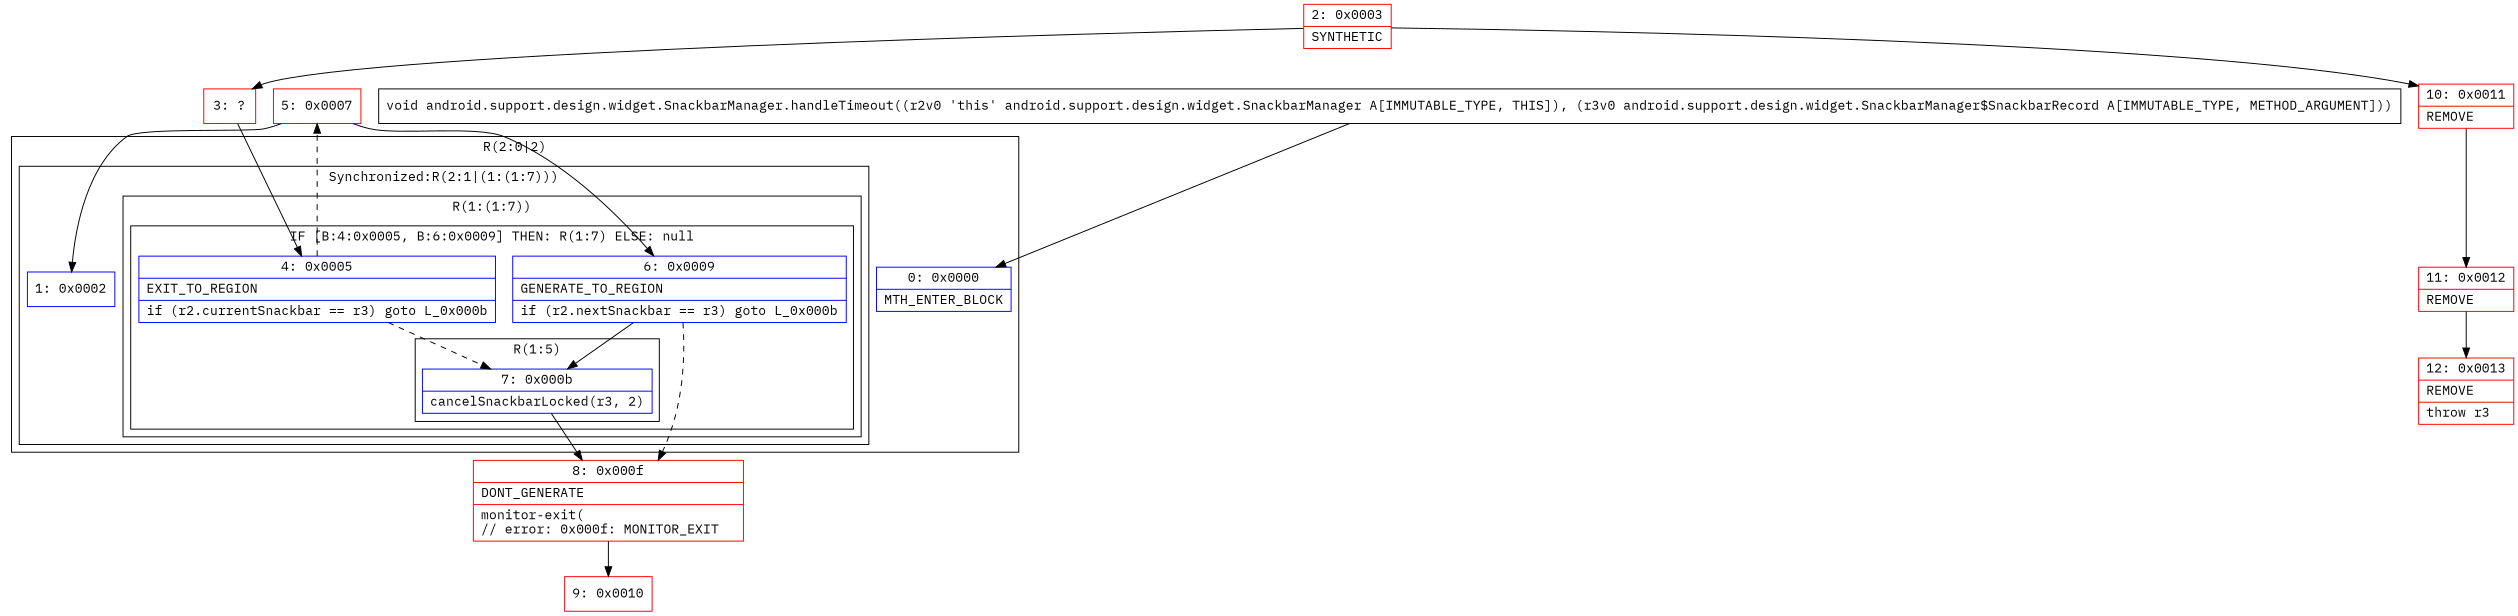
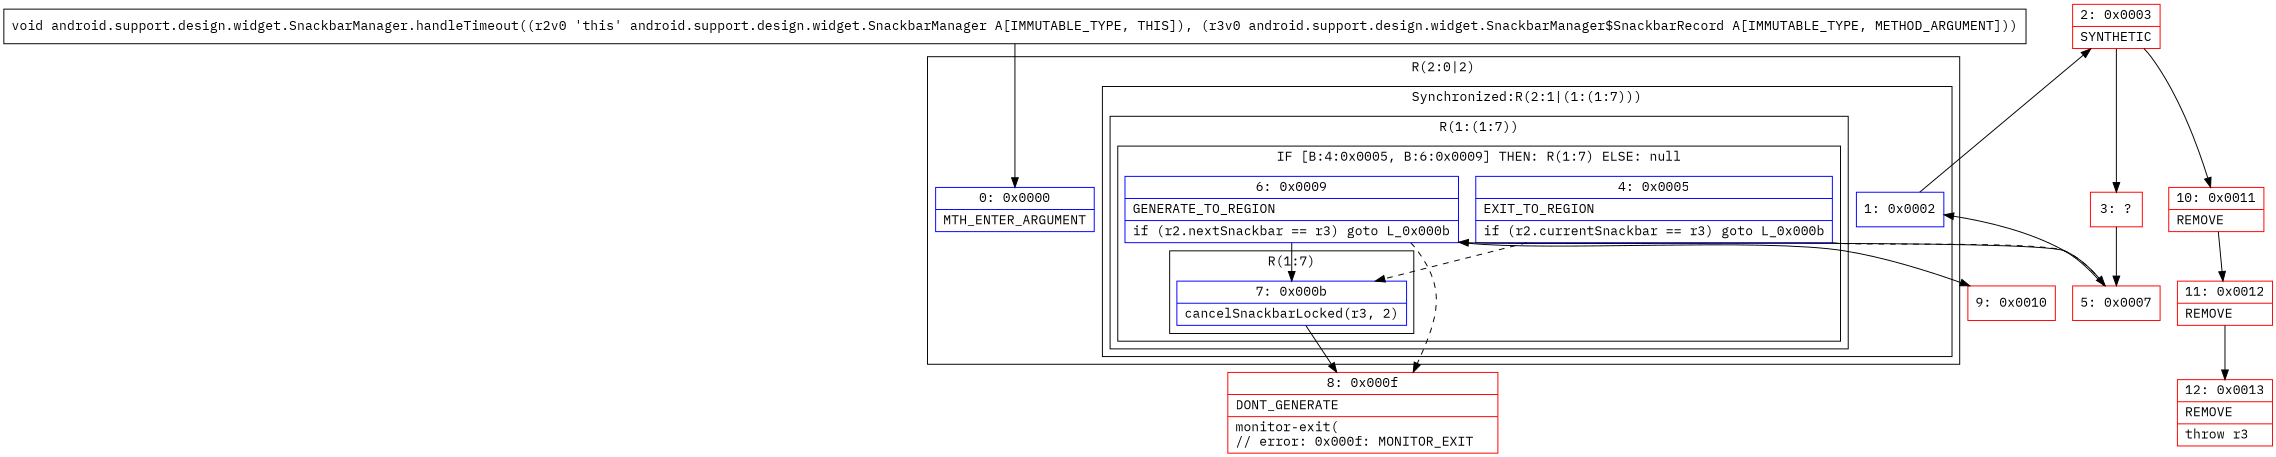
none -> (2001, 124)
(267, 185) -> (2116, 251)
(944, 300) -> (1015, 220)
(537, 350) -> (1292, 262)
(608, 554) -> (1712, 245)
